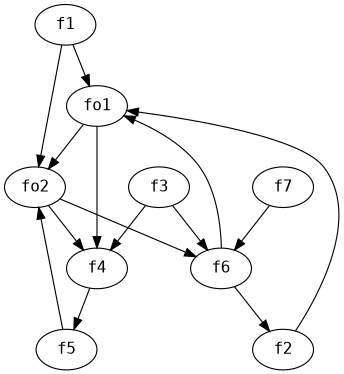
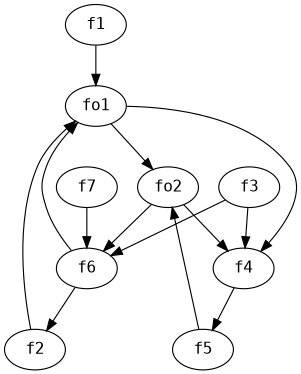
(51, 100) -> none
